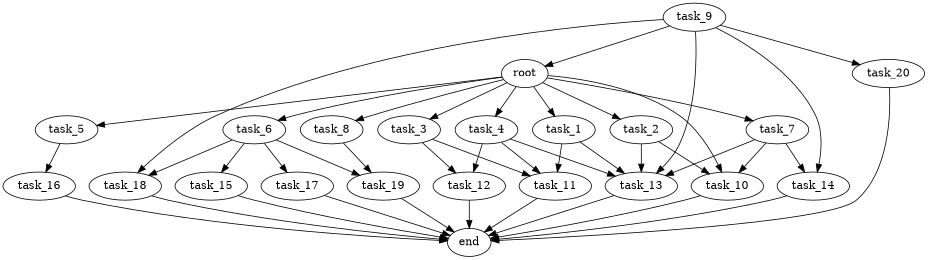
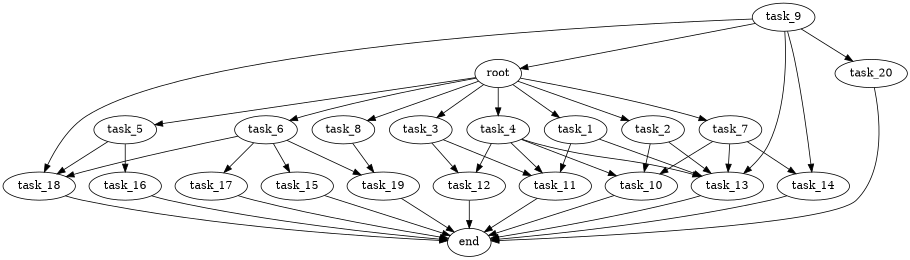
(660, 104) -> (561, 155)
none -> (86, 156)
